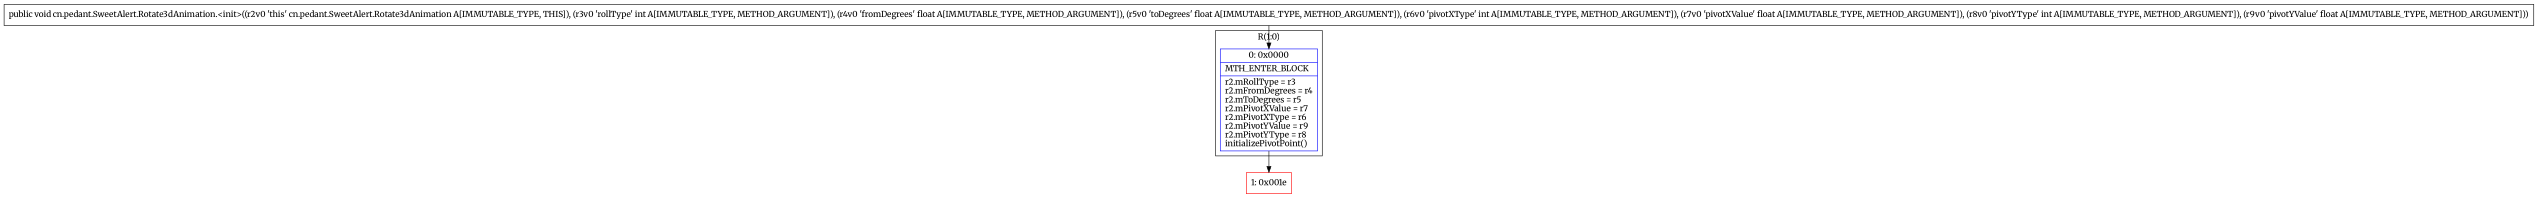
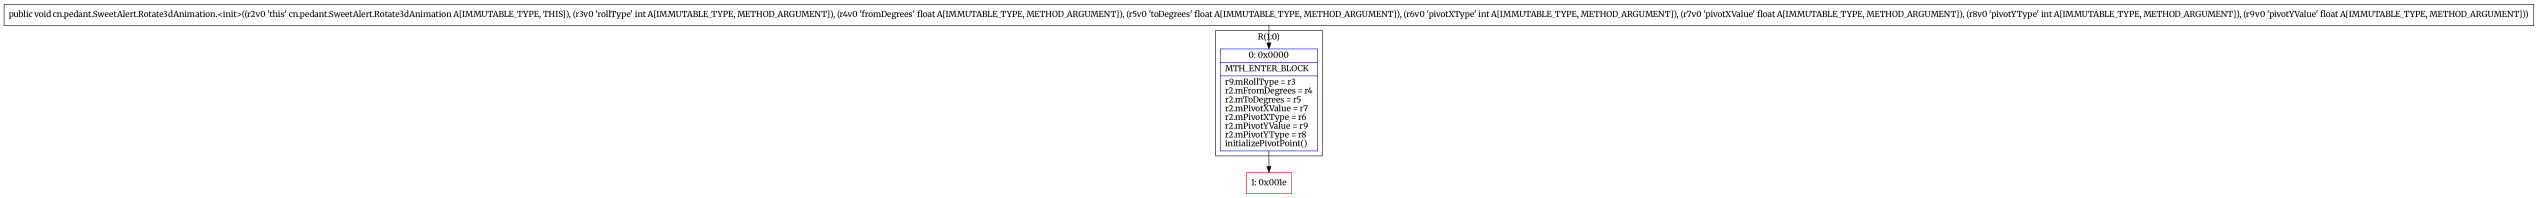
(1260, 82) -> (1260, 82)
